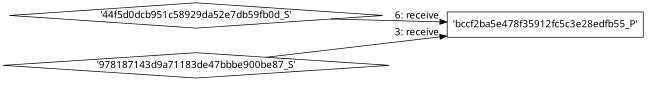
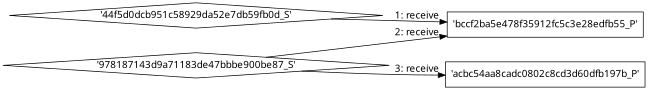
(417, 16) -> (417, 16)
(417, 33) -> (417, 33)
none -> (545, 74)
